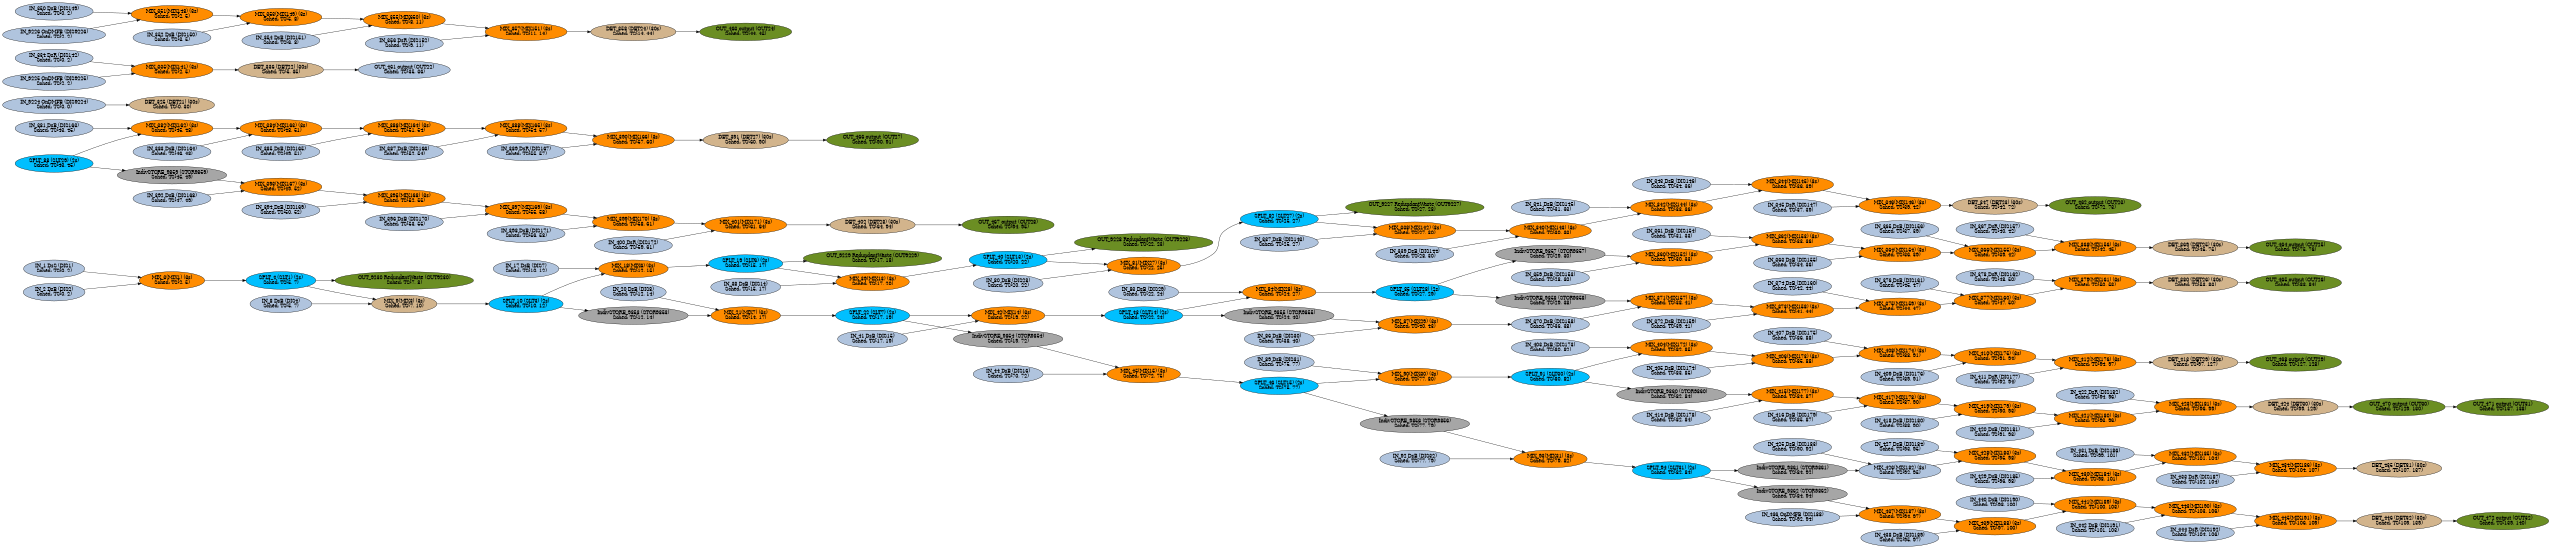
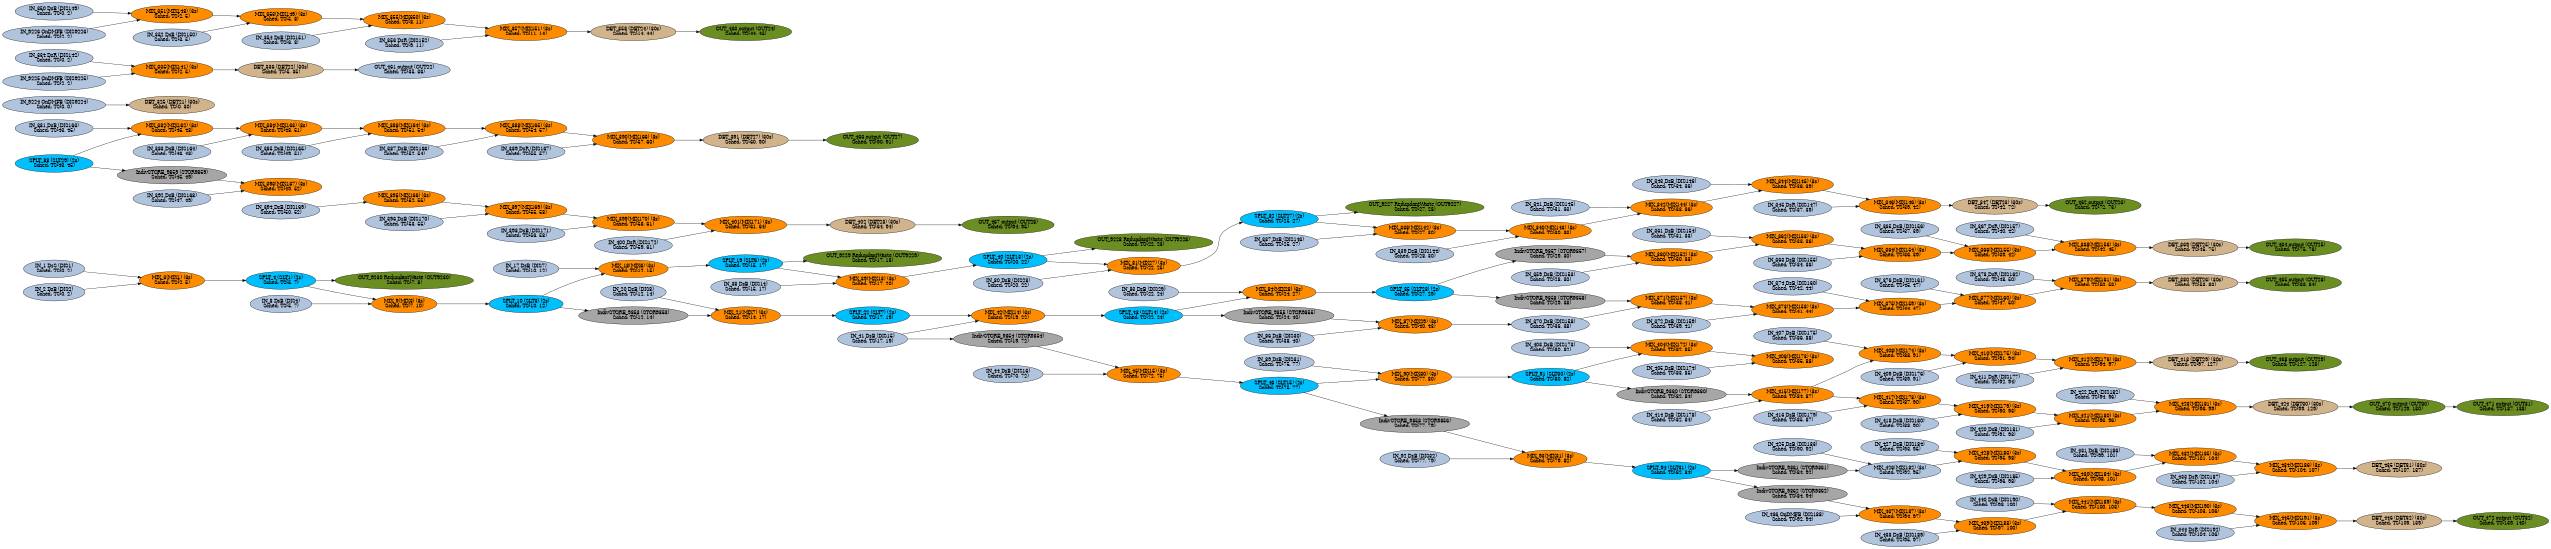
(341, 193) -> none
(404, 304) -> (404, 304)
(935, 326) -> (929, 339)
(1845, 357) -> (1841, 374)
(2095, 528) -> none
